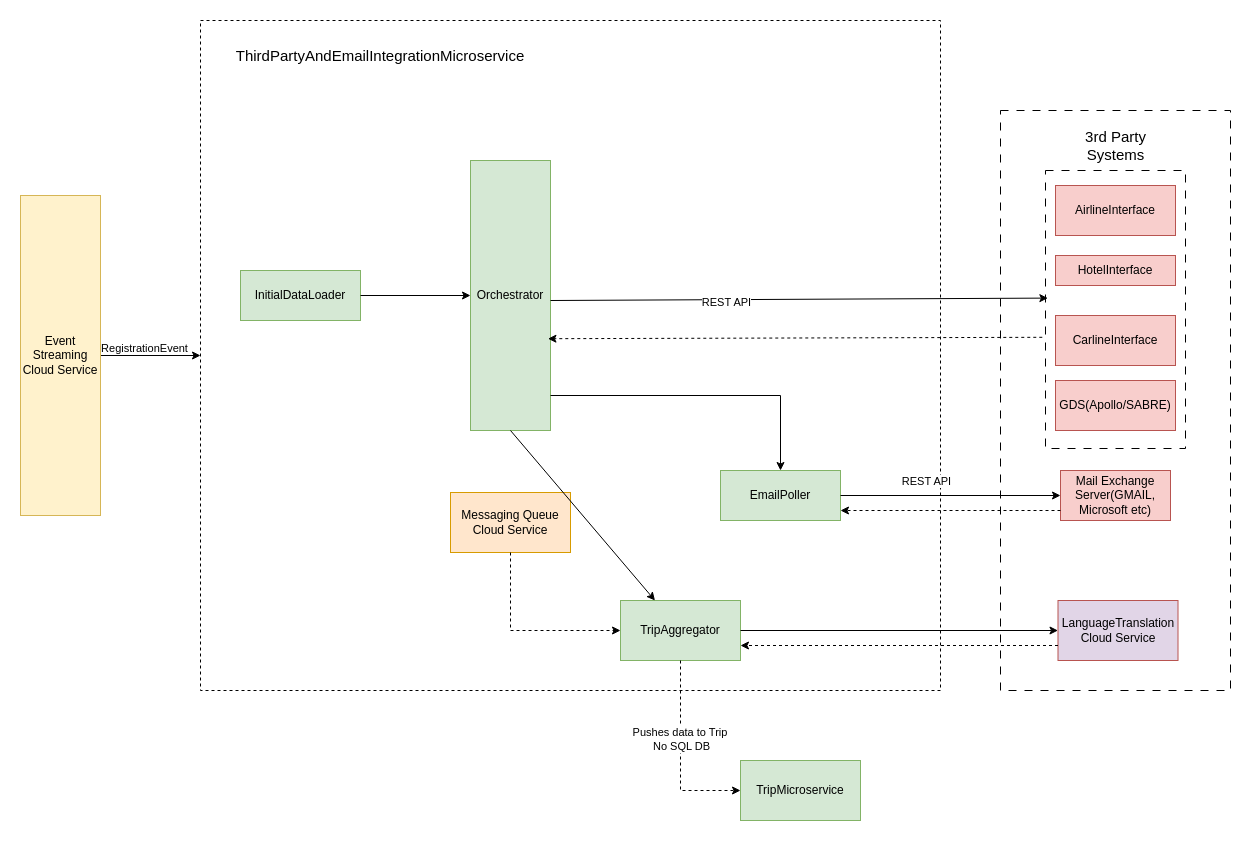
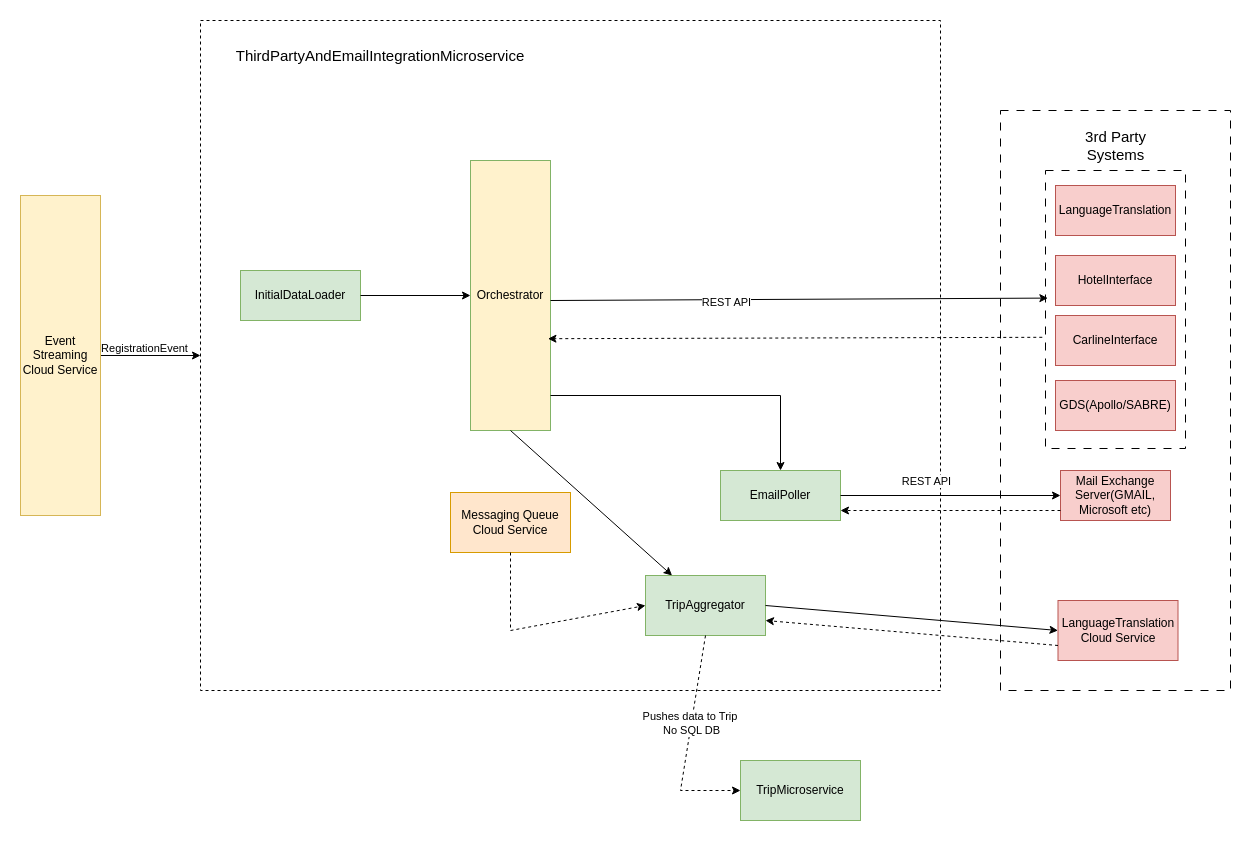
(1116, 211) -> (1116, 211)
(1116, 271) -> (1116, 281)
(511, 296) -> (511, 296)
(681, 631) -> (706, 606)
(1118, 631) -> (1118, 631)
